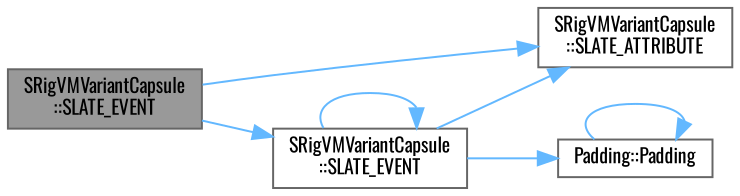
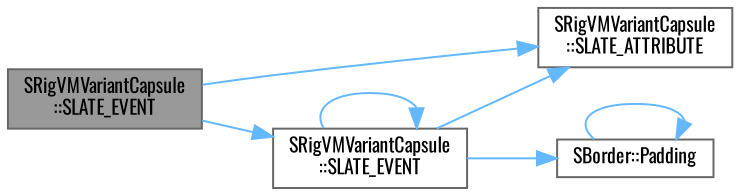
(635, 158) -> (635, 158)
